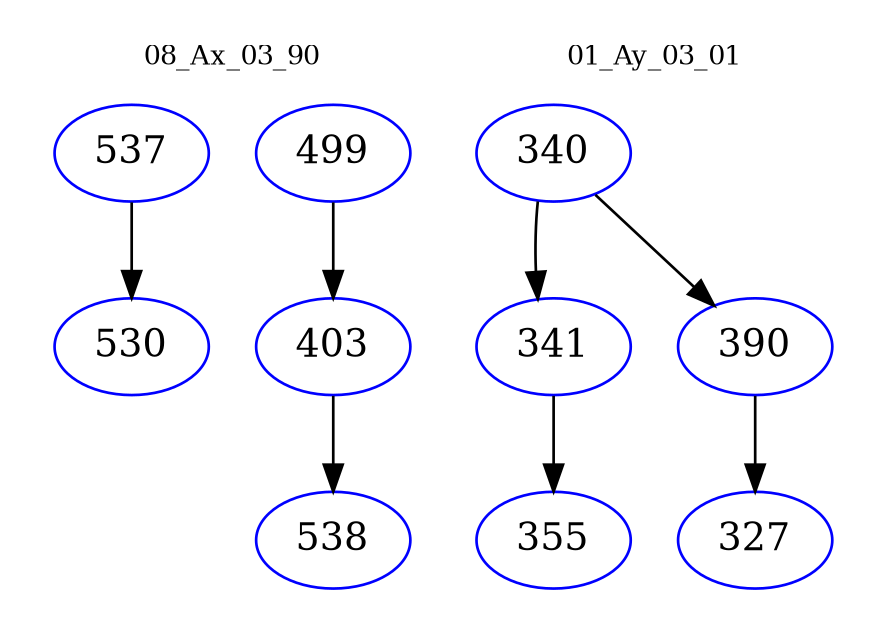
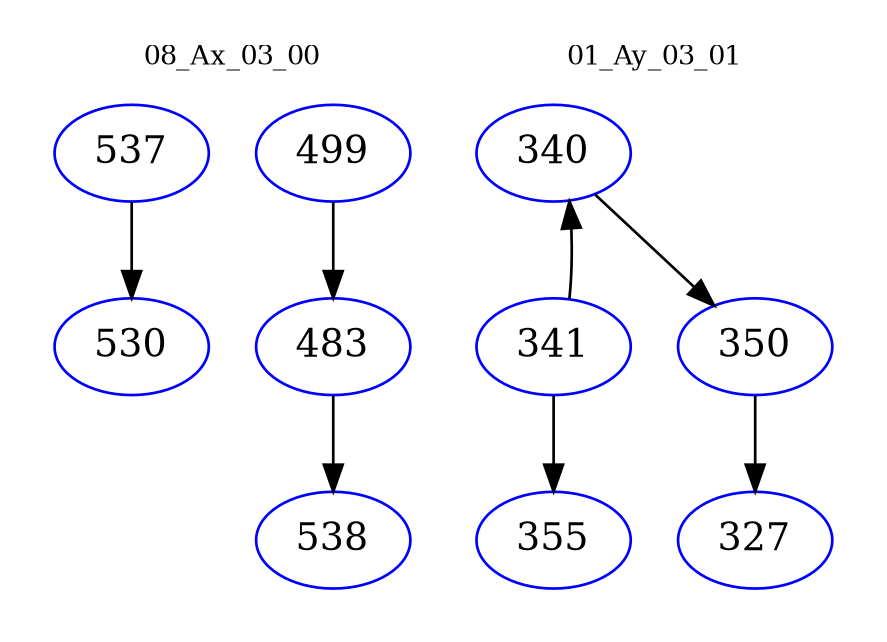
(232, 58) -> (232, 58)
(536, 236) -> (572, 264)
(333, 347) -> (333, 347)
(755, 347) -> (755, 347)
